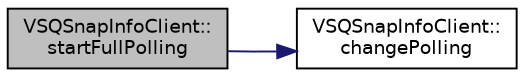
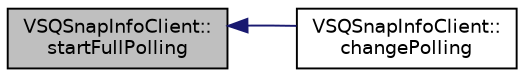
(253, 52) -> (272, 26)
